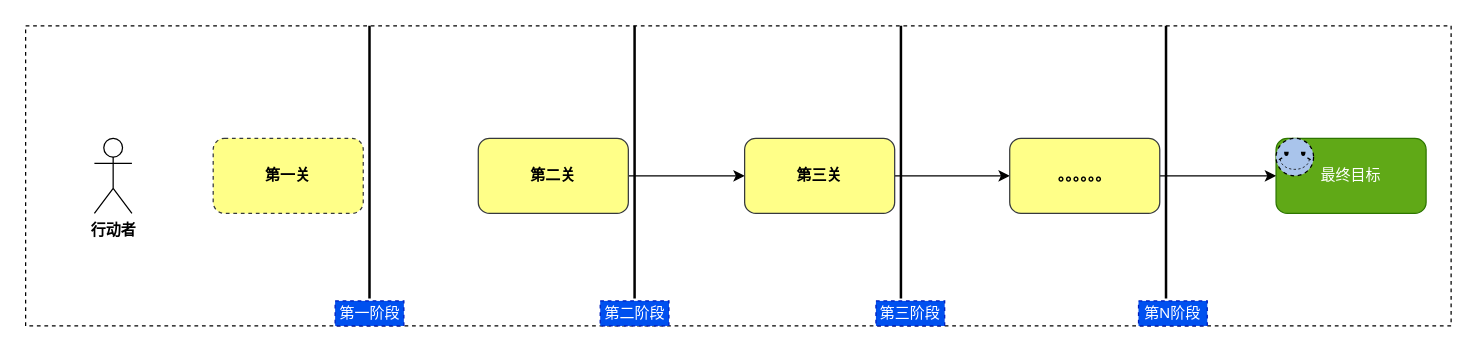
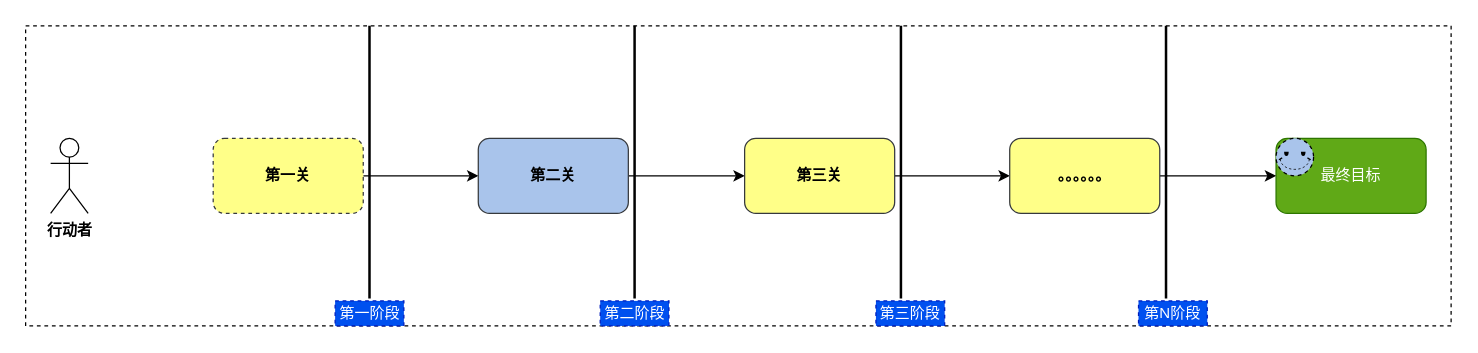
(113, 176) -> (69, 176)
none -> (416, 176)
(553, 176) -> (553, 176)
